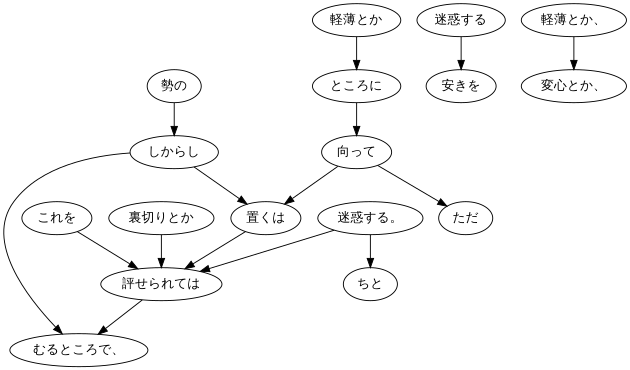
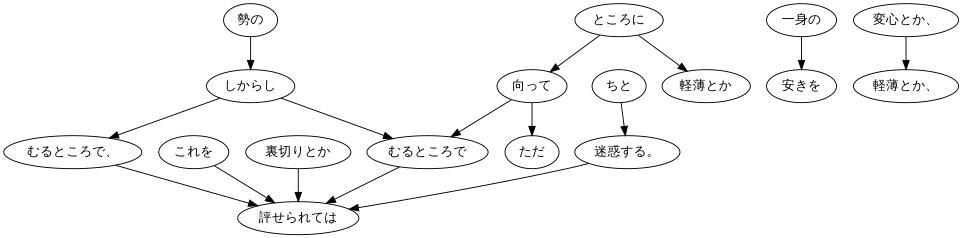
(461, 20) -> (802, 20)
(357, 49) -> (659, 51)
(574, 49) -> (906, 49)
(266, 218) -> (428, 152)
(370, 247) -> (623, 115)
(124, 314) -> (182, 184)
